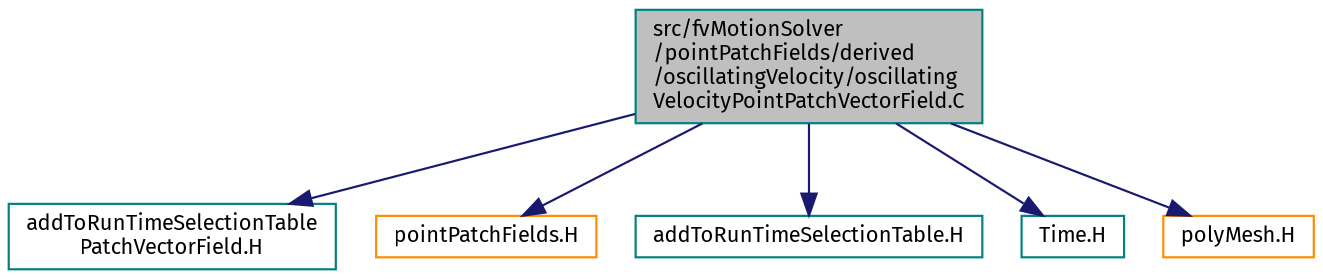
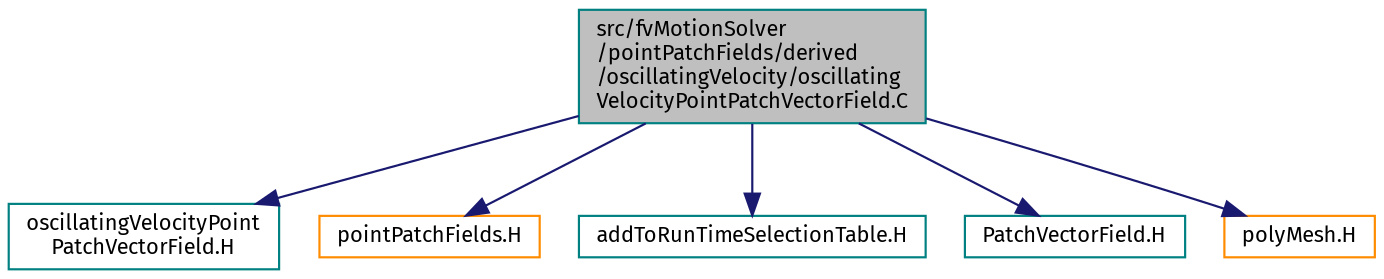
(172, 237) -> (144, 237)
(1073, 237) -> (1075, 237)
